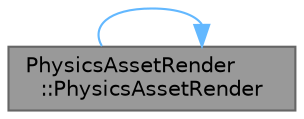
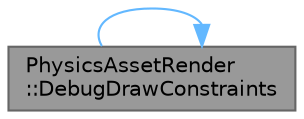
(152, 79) -> (152, 79)
